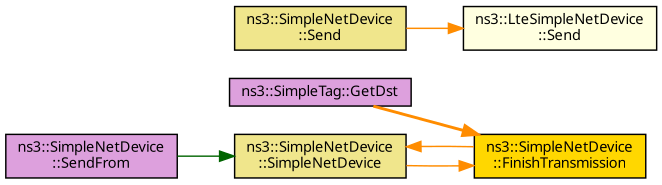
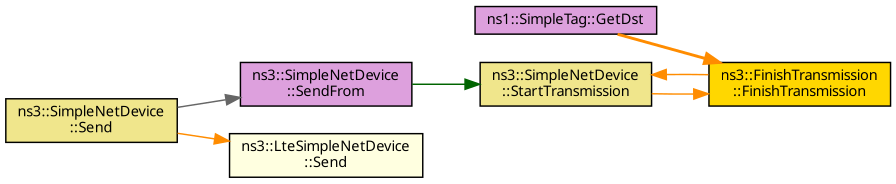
(320, 92) -> (566, 20)
none -> (202, 104)
(320, 156) -> (566, 84)
(560, 156) -> (800, 84)
